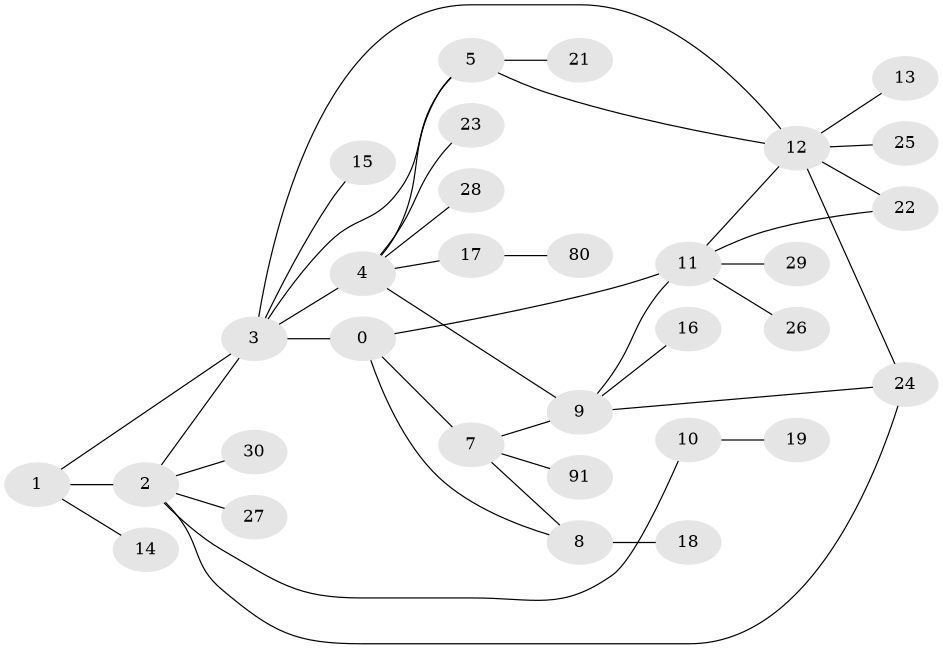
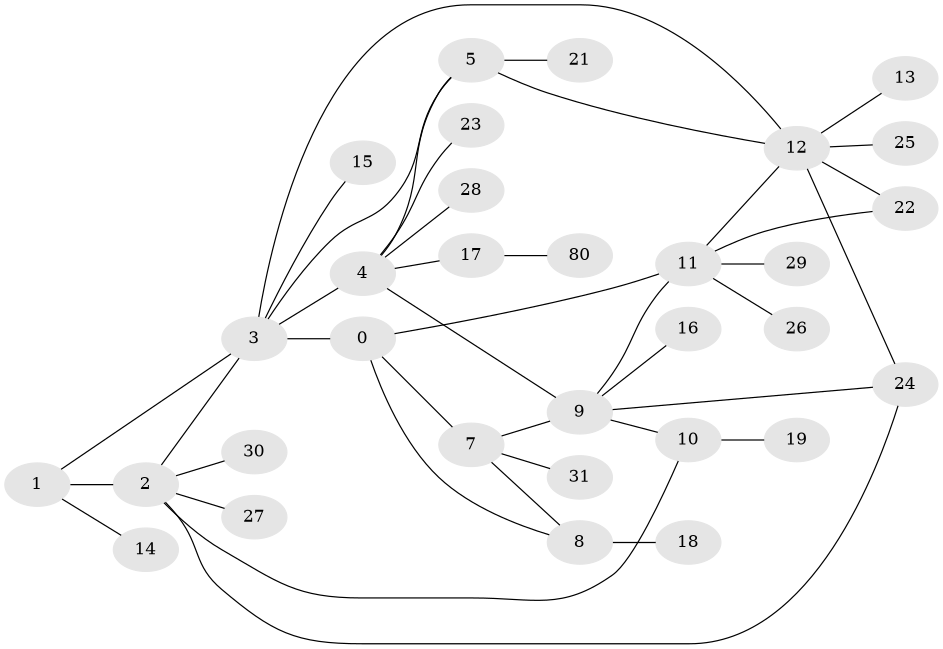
none -> (634, 426)
(580, 477) -> (580, 477)
